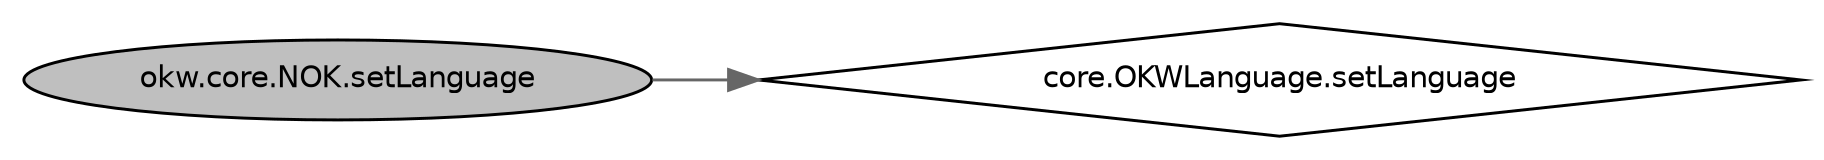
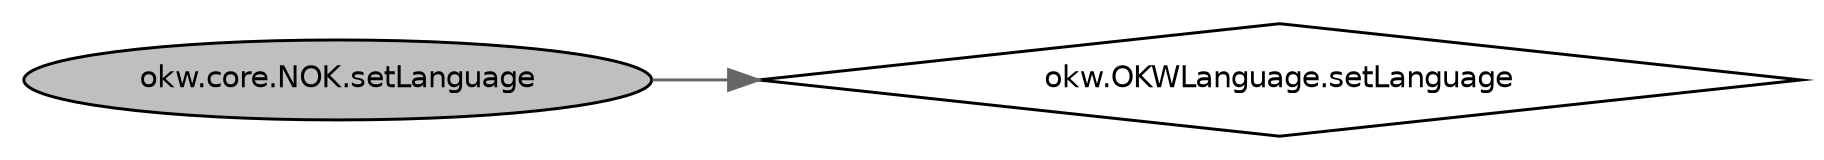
(1280, 80) -> (1280, 80)
